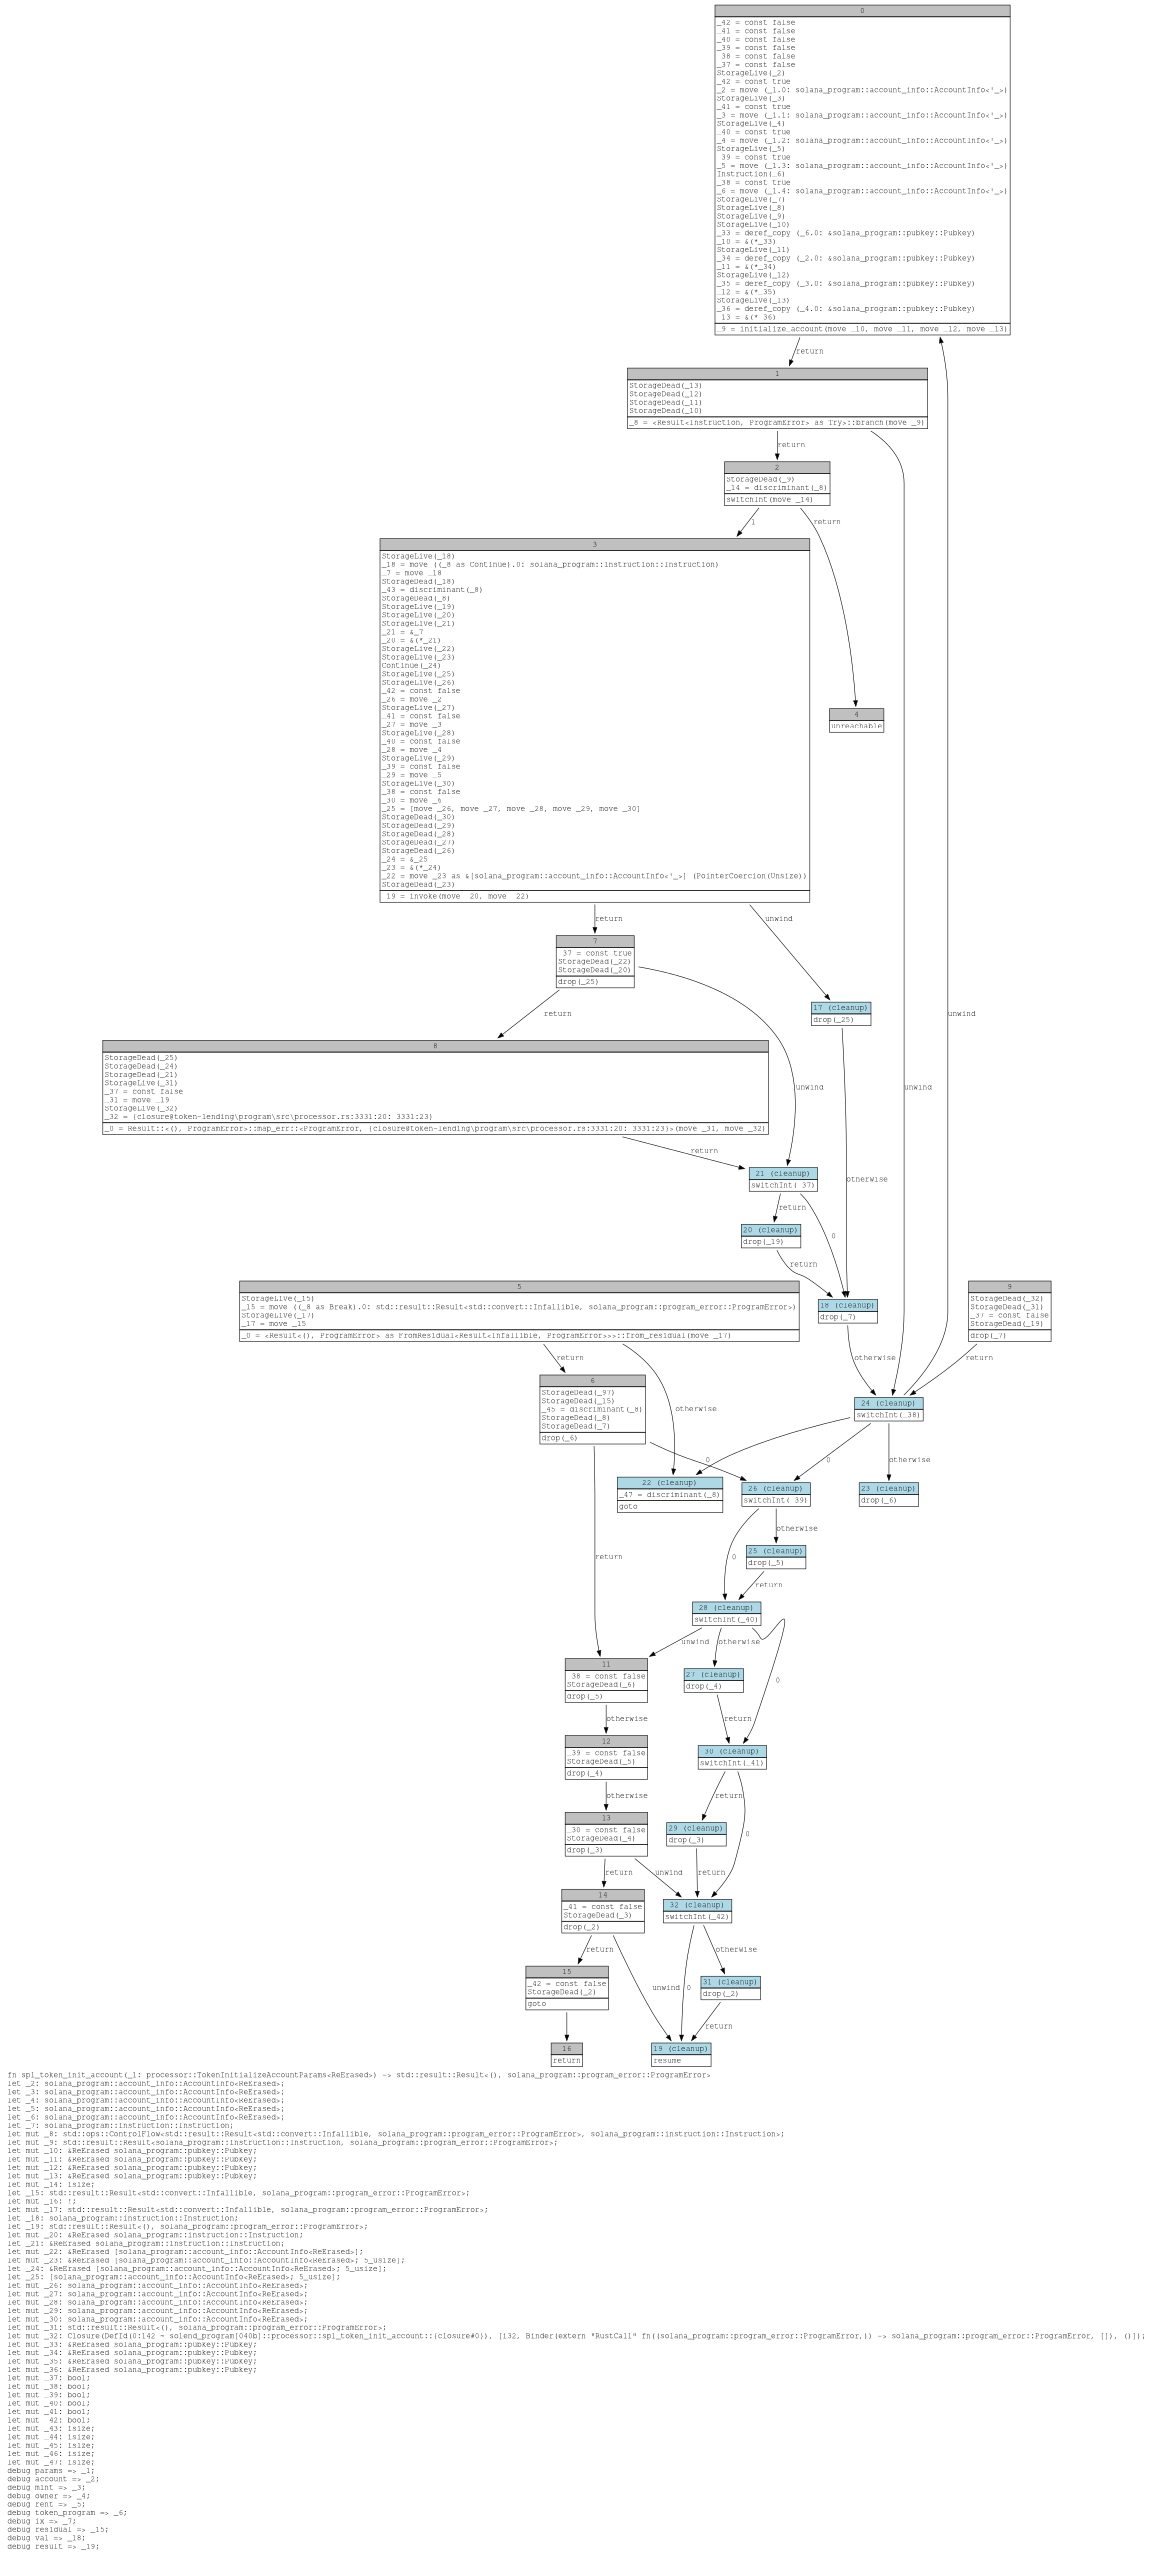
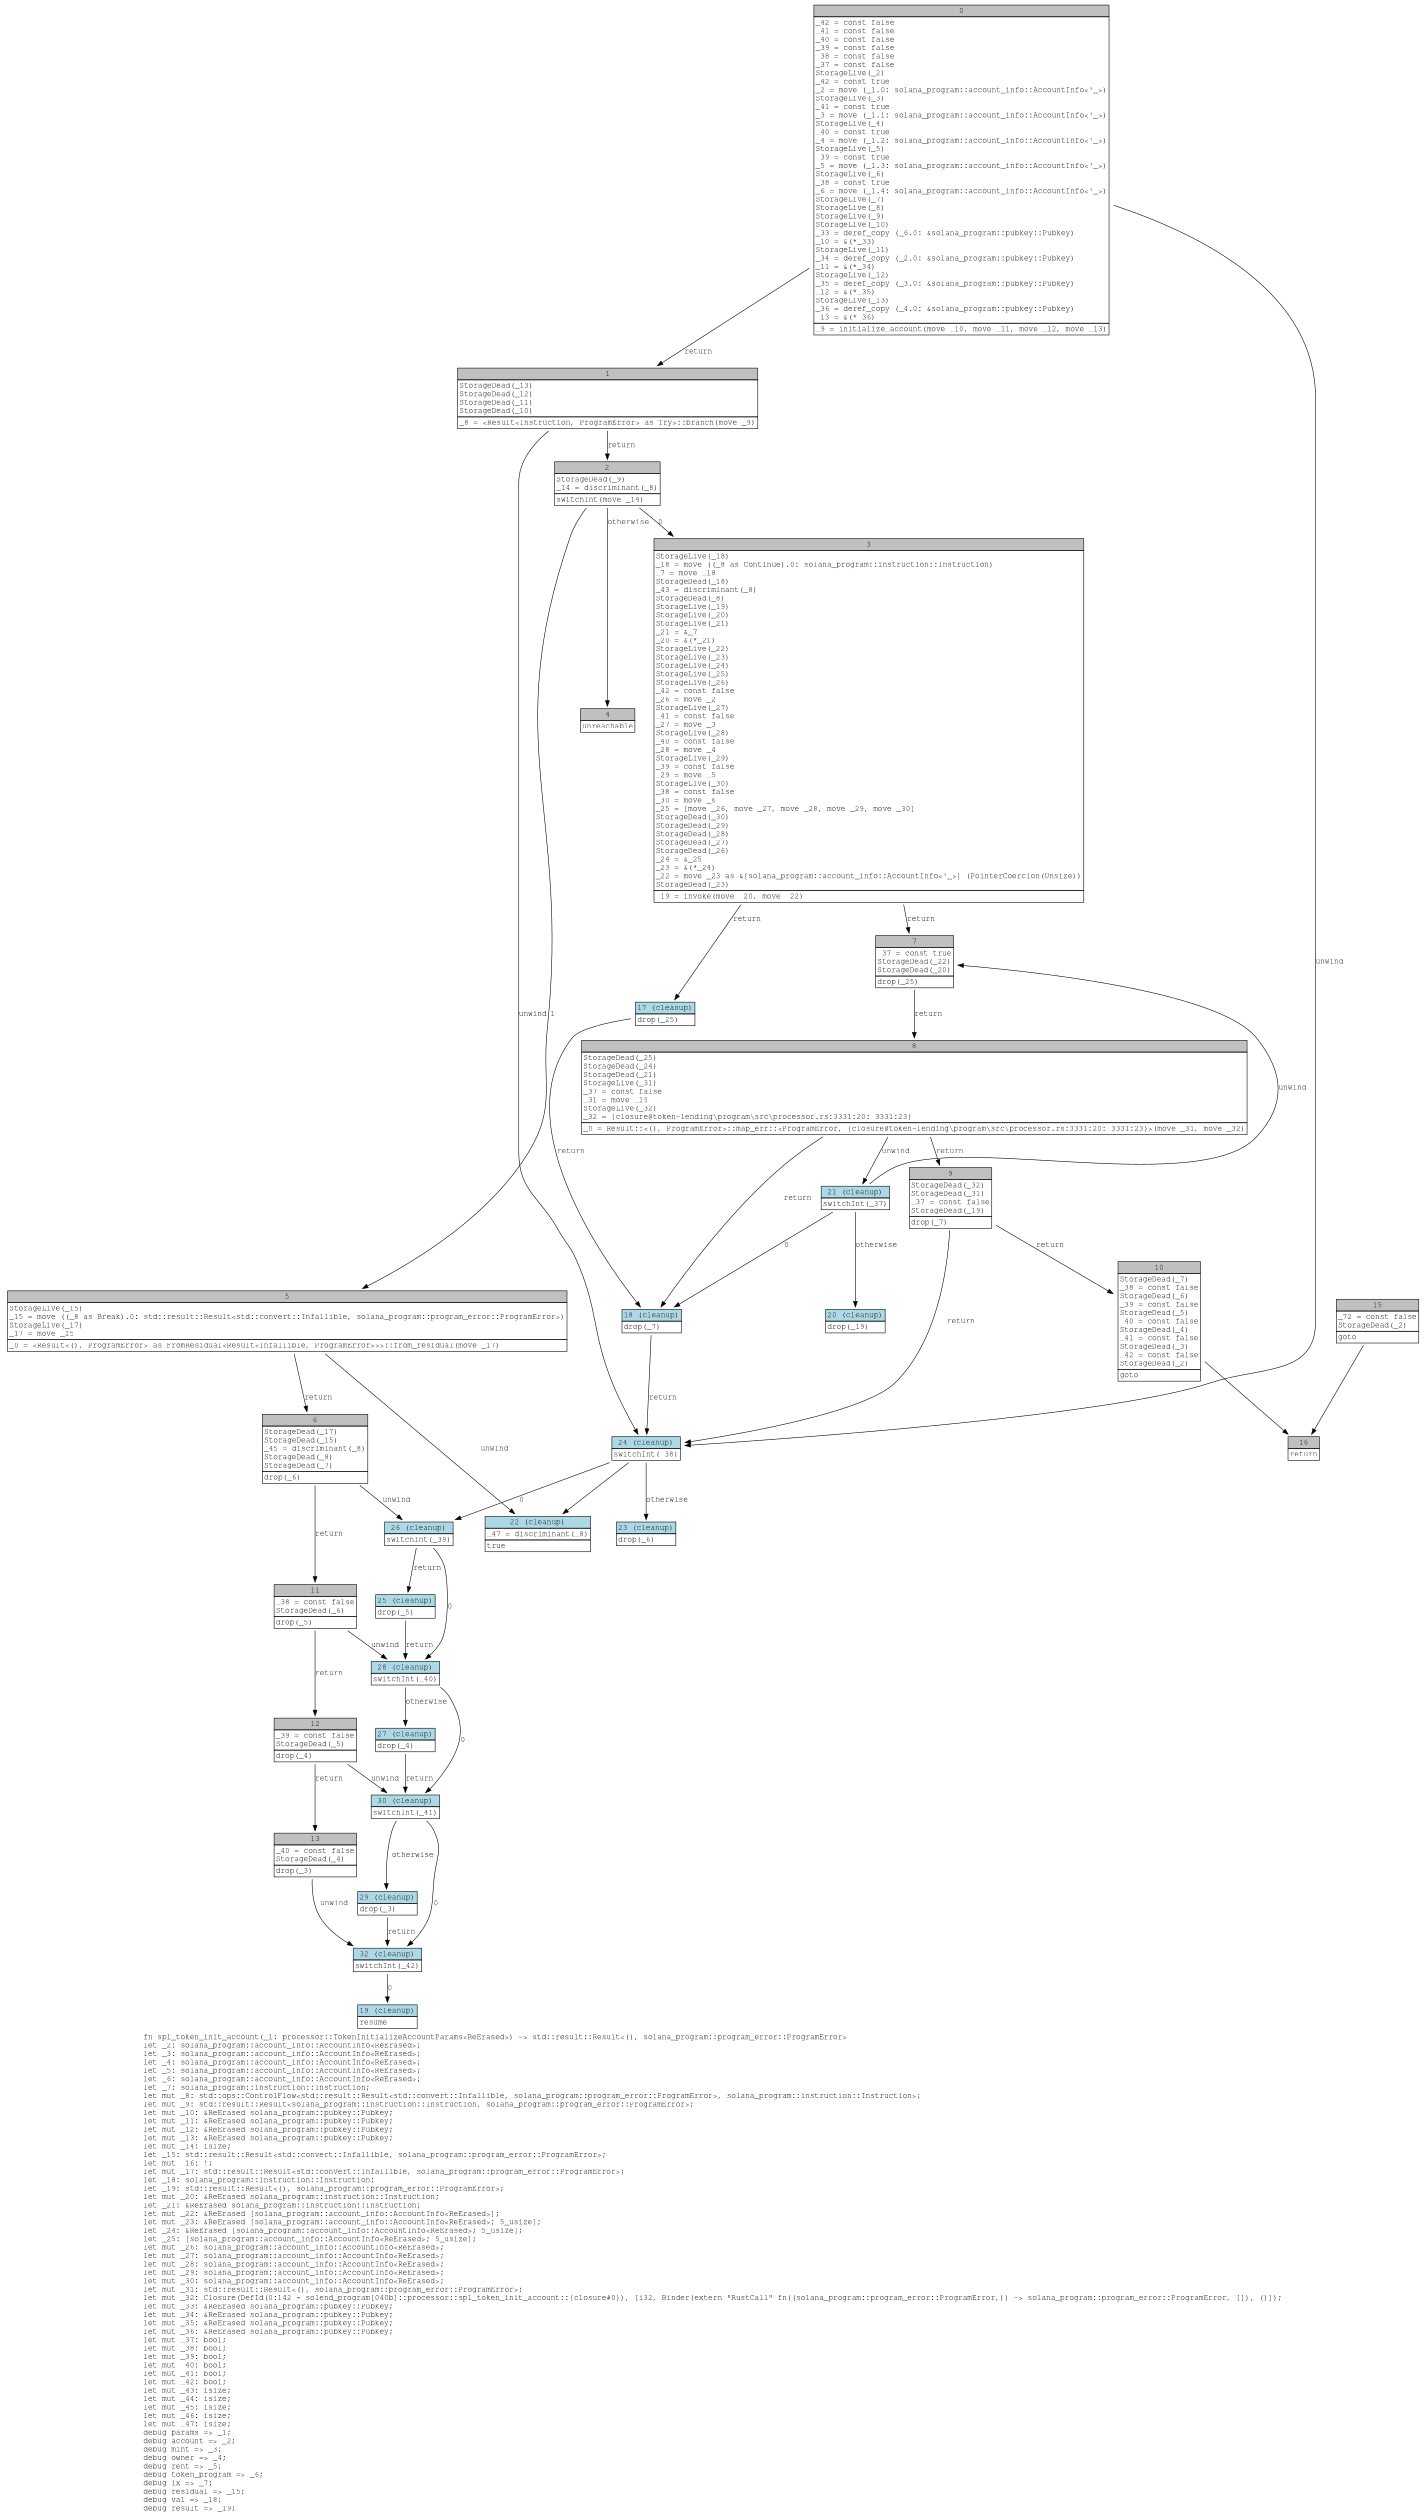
(751, 174) -> (850, 174)
(753, 522) -> (660, 522)
(827, 522) -> (628, 522)
(412, 665) -> (693, 665)
(948, 875) -> (1316, 1040)
(779, 919) -> (747, 919)
none -> (552, 933)
(767, 1025) -> (1262, 1130)
none -> (934, 1148)
(704, 1151) -> (896, 1151)
(867, 1179) -> (571, 1151)
(792, 1208) -> (876, 1245)
(800, 1275) -> (736, 1212)
none -> (1159, 1321)
(875, 1358) -> (663, 1397)
(579, 1392) -> (301, 1432)
(696, 1409) -> (495, 1449)
(708, 1460) -> (396, 1500)
(629, 1506) -> (496, 1546)
(797, 1529) -> (427, 1568)
(678, 1641) -> (365, 1643)
(627, 1719) -> (329, 1673)
none -> (365, 1777)
(627, 1796) -> (329, 1778)
(729, 1796) -> (413, 1855)
(606, 1830) -> (315, 1851)
(603, 1911) -> none
(567, 1984) -> (1378, 1317)
(731, 1988) -> none
